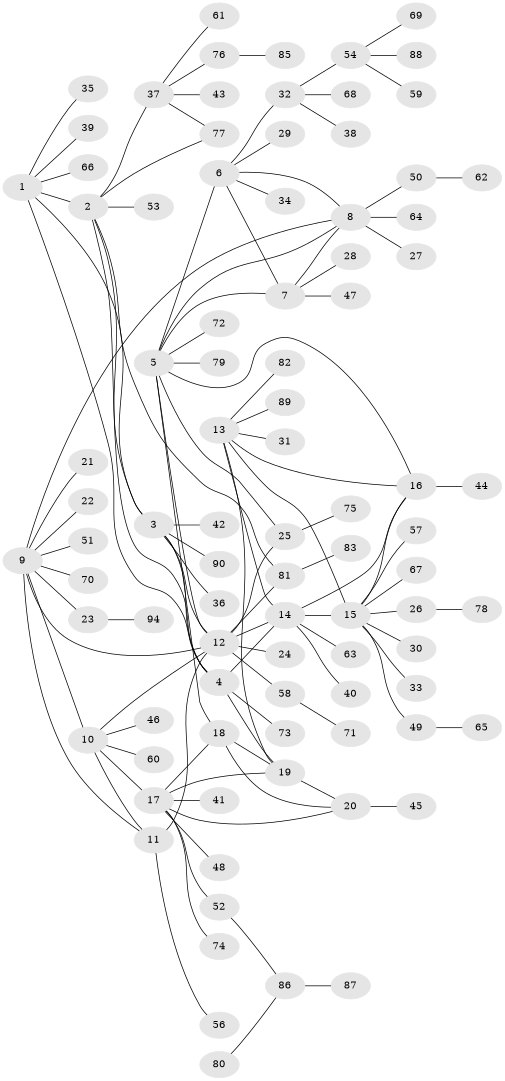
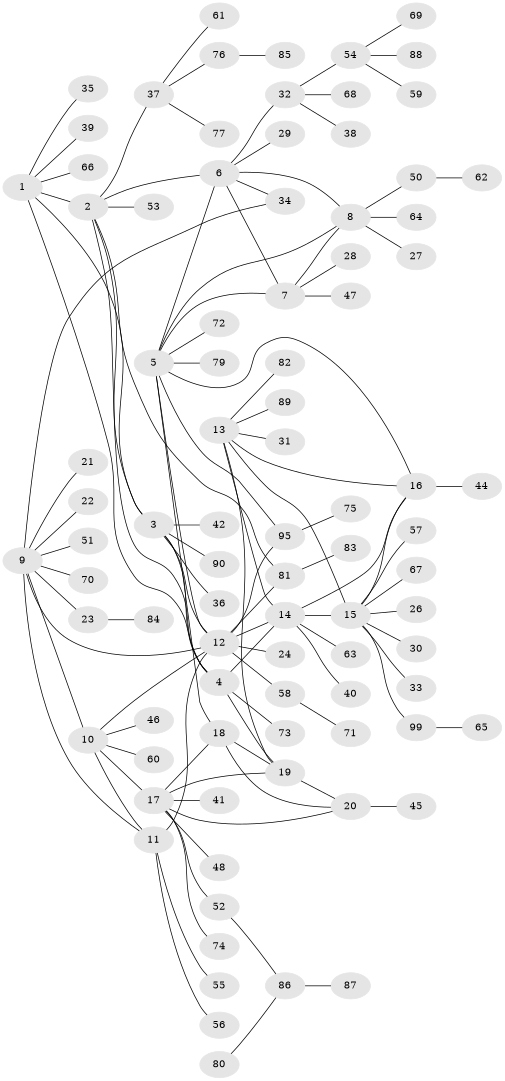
(219, 95) -> none
(149, 165) -> (151, 183)
(130, 335) -> (63, 329)
(285, 537) -> (285, 537)
(482, 610) -> none
(154, 620) -> (154, 620)
(416, 728) -> (416, 728)
none -> (219, 986)
